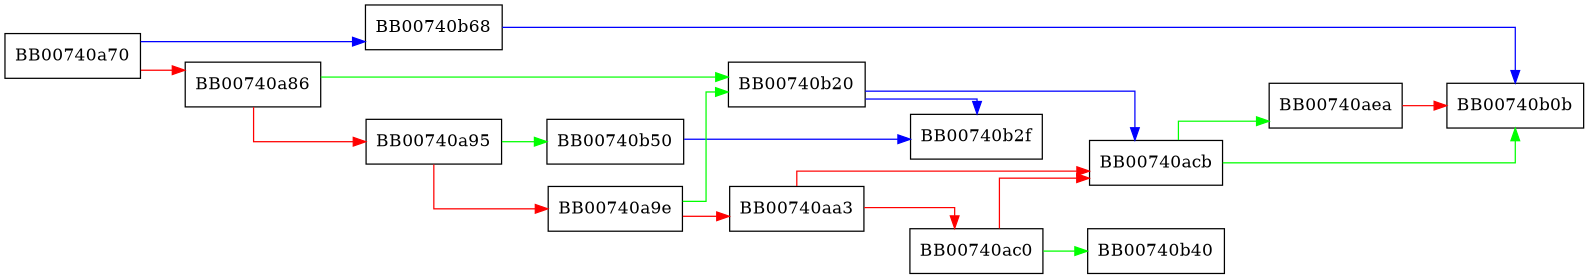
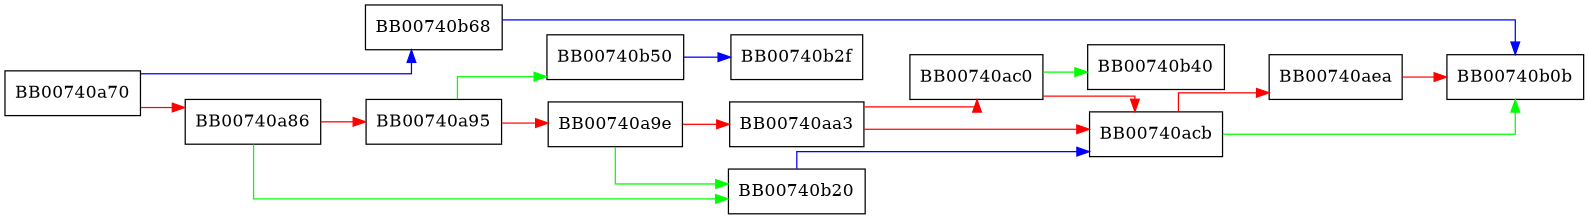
(922, 99) -> none
(1208, 121) -> (1208, 93)
